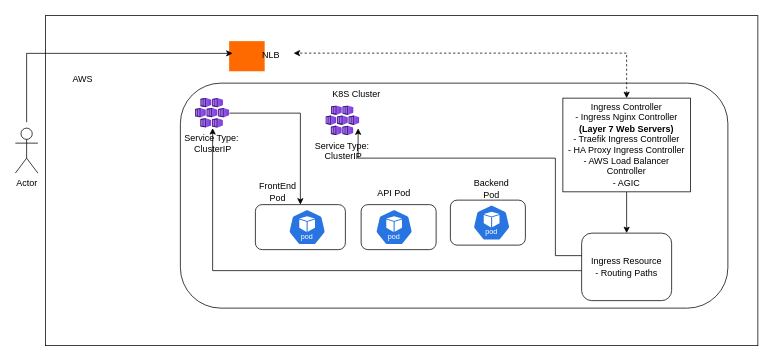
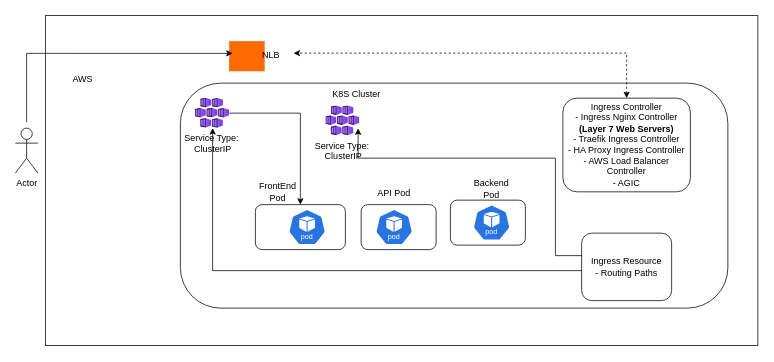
(627, 145) -> (627, 145)
(627, 210) -> none
